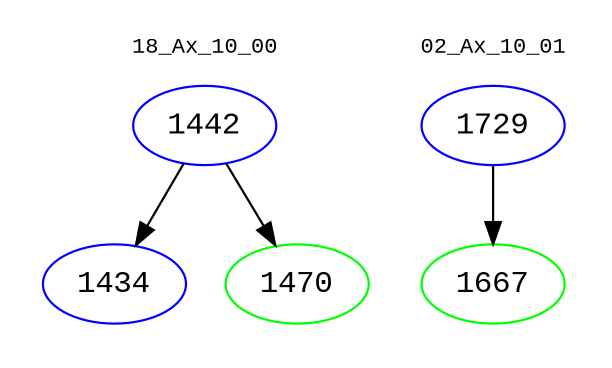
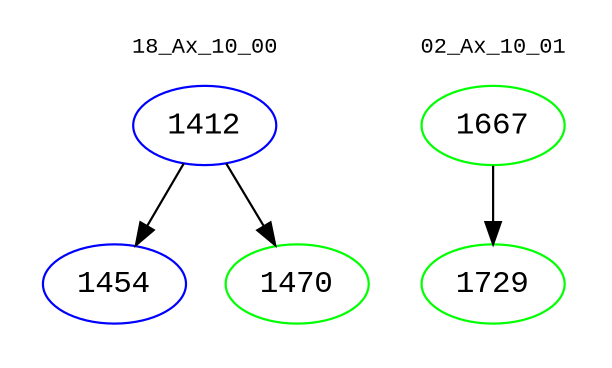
(205, 125) -> (205, 125)
(493, 125) -> (493, 284)
(493, 194) -> (493, 194)
(114, 284) -> (114, 284)
